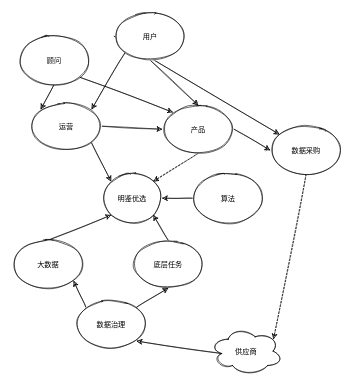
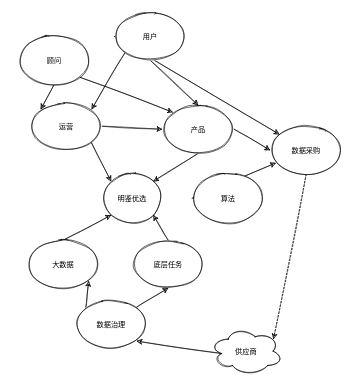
(171, 170) -> (171, 170)
(179, 198) -> (260, 170)
(48, 264) -> (63, 264)
